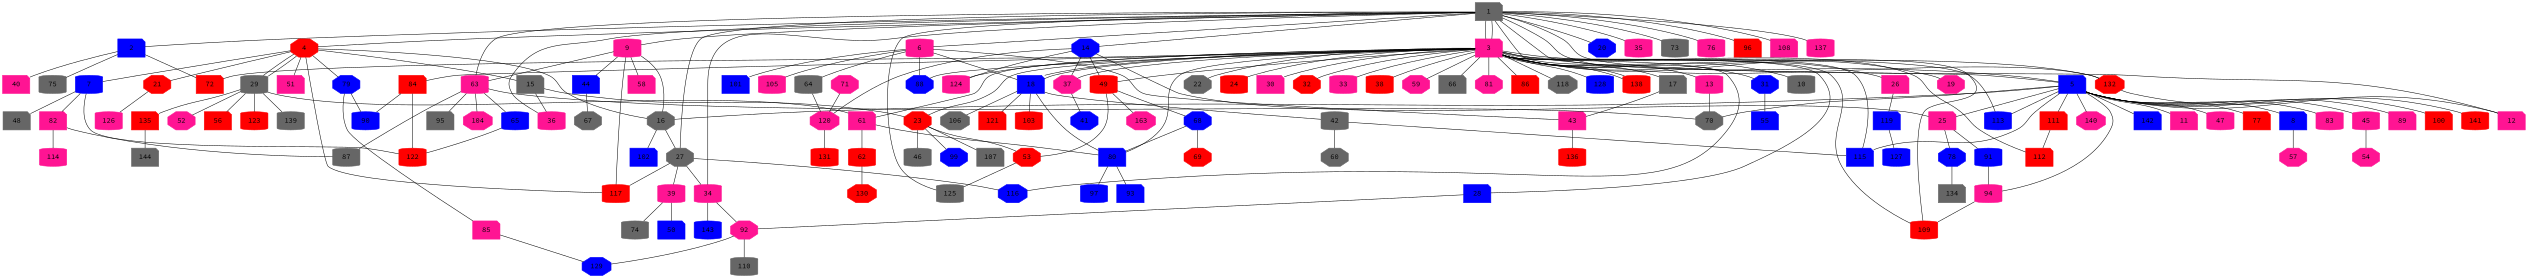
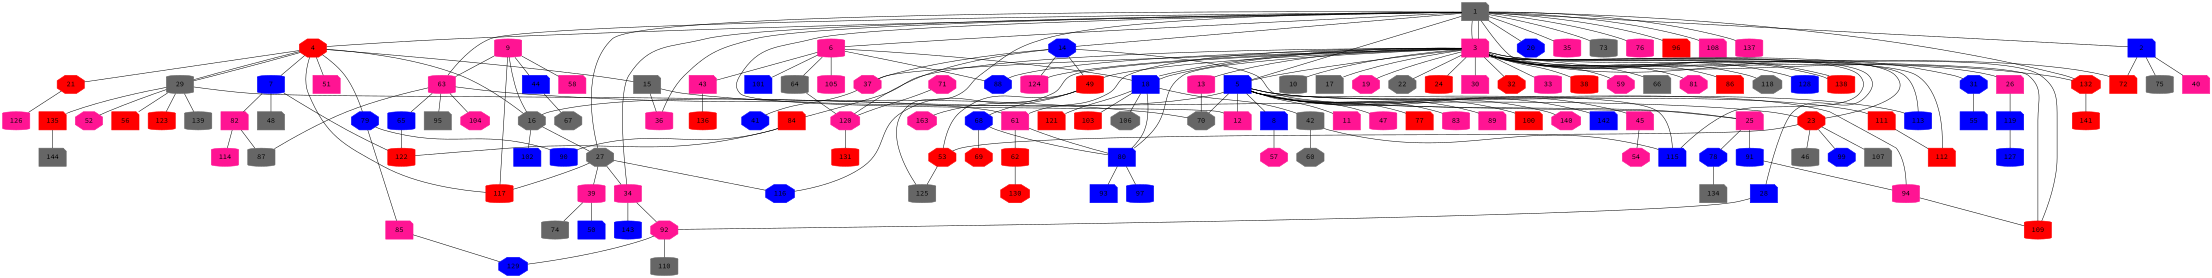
(1058, 22) -> none
(1634, 101) -> none
(2366, 121) -> (1640, 121)
